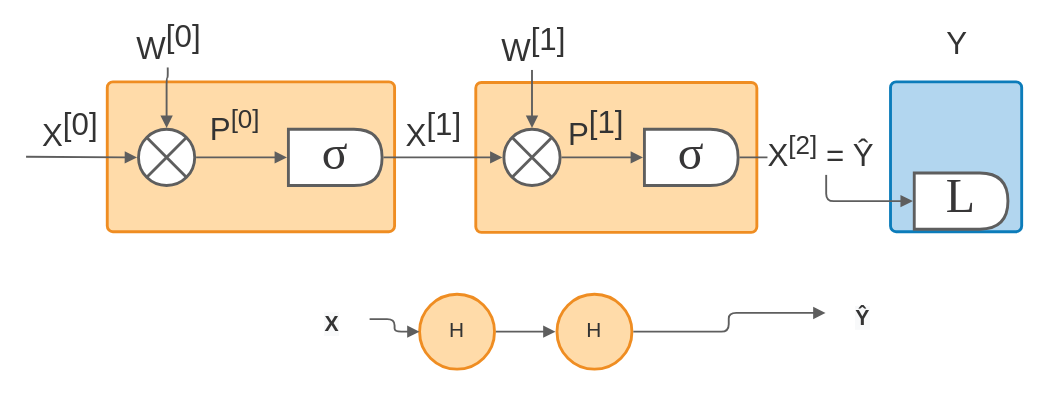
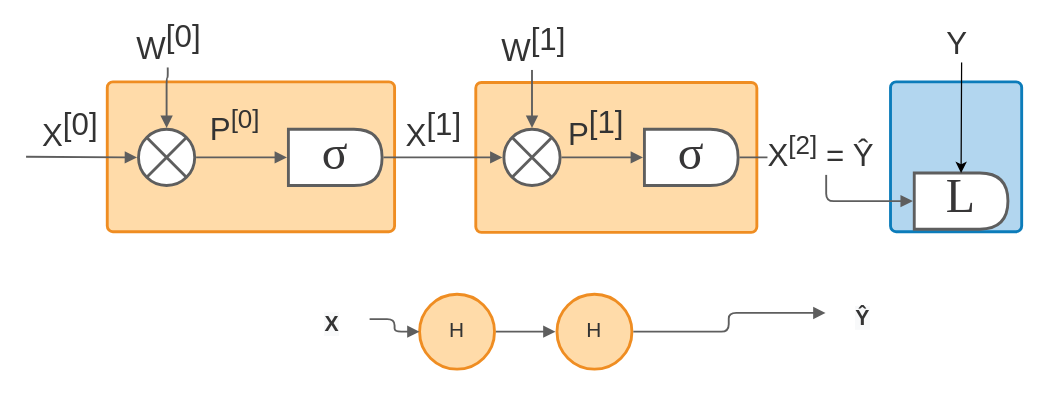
none -> (962, 112)
